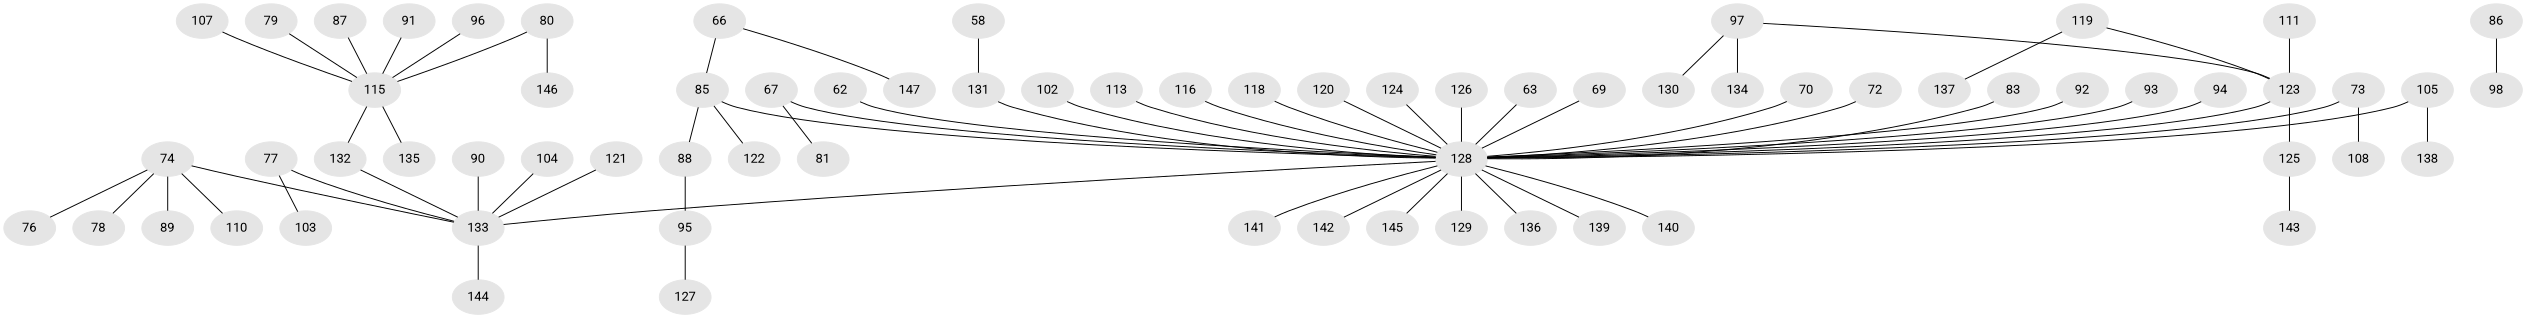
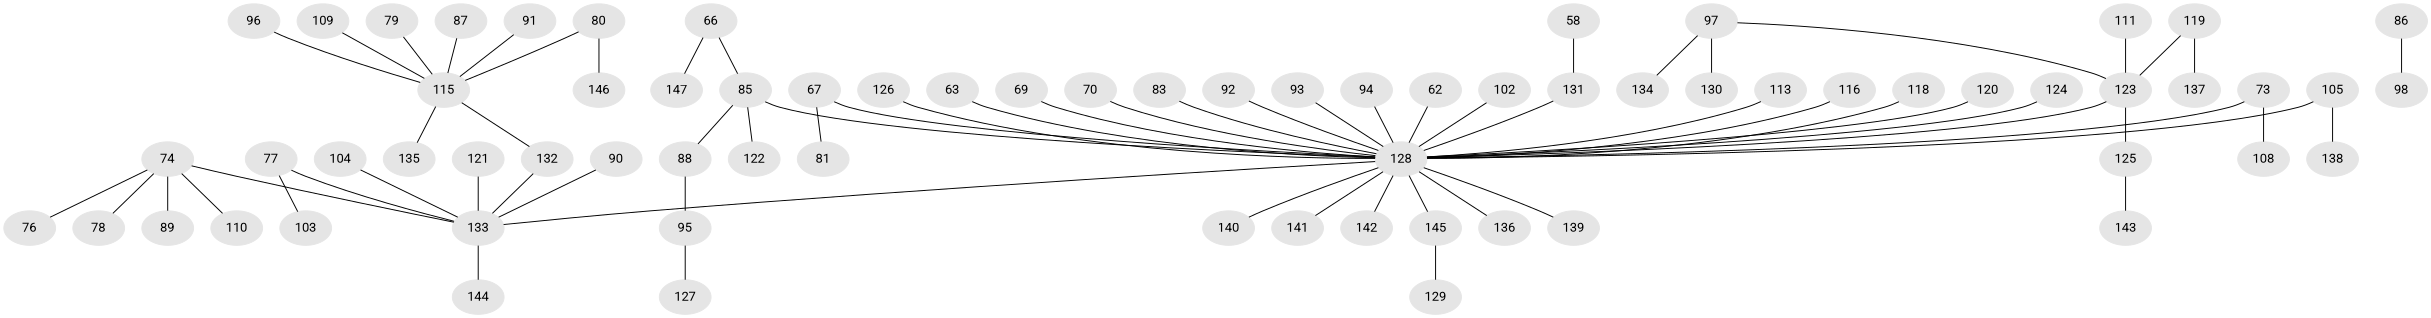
(202, 21) -> (323, 21)
(1875, 90) -> none
(1461, 194) -> (1436, 263)
